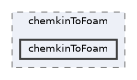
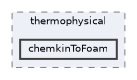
(68, 22) -> (68, 22)
